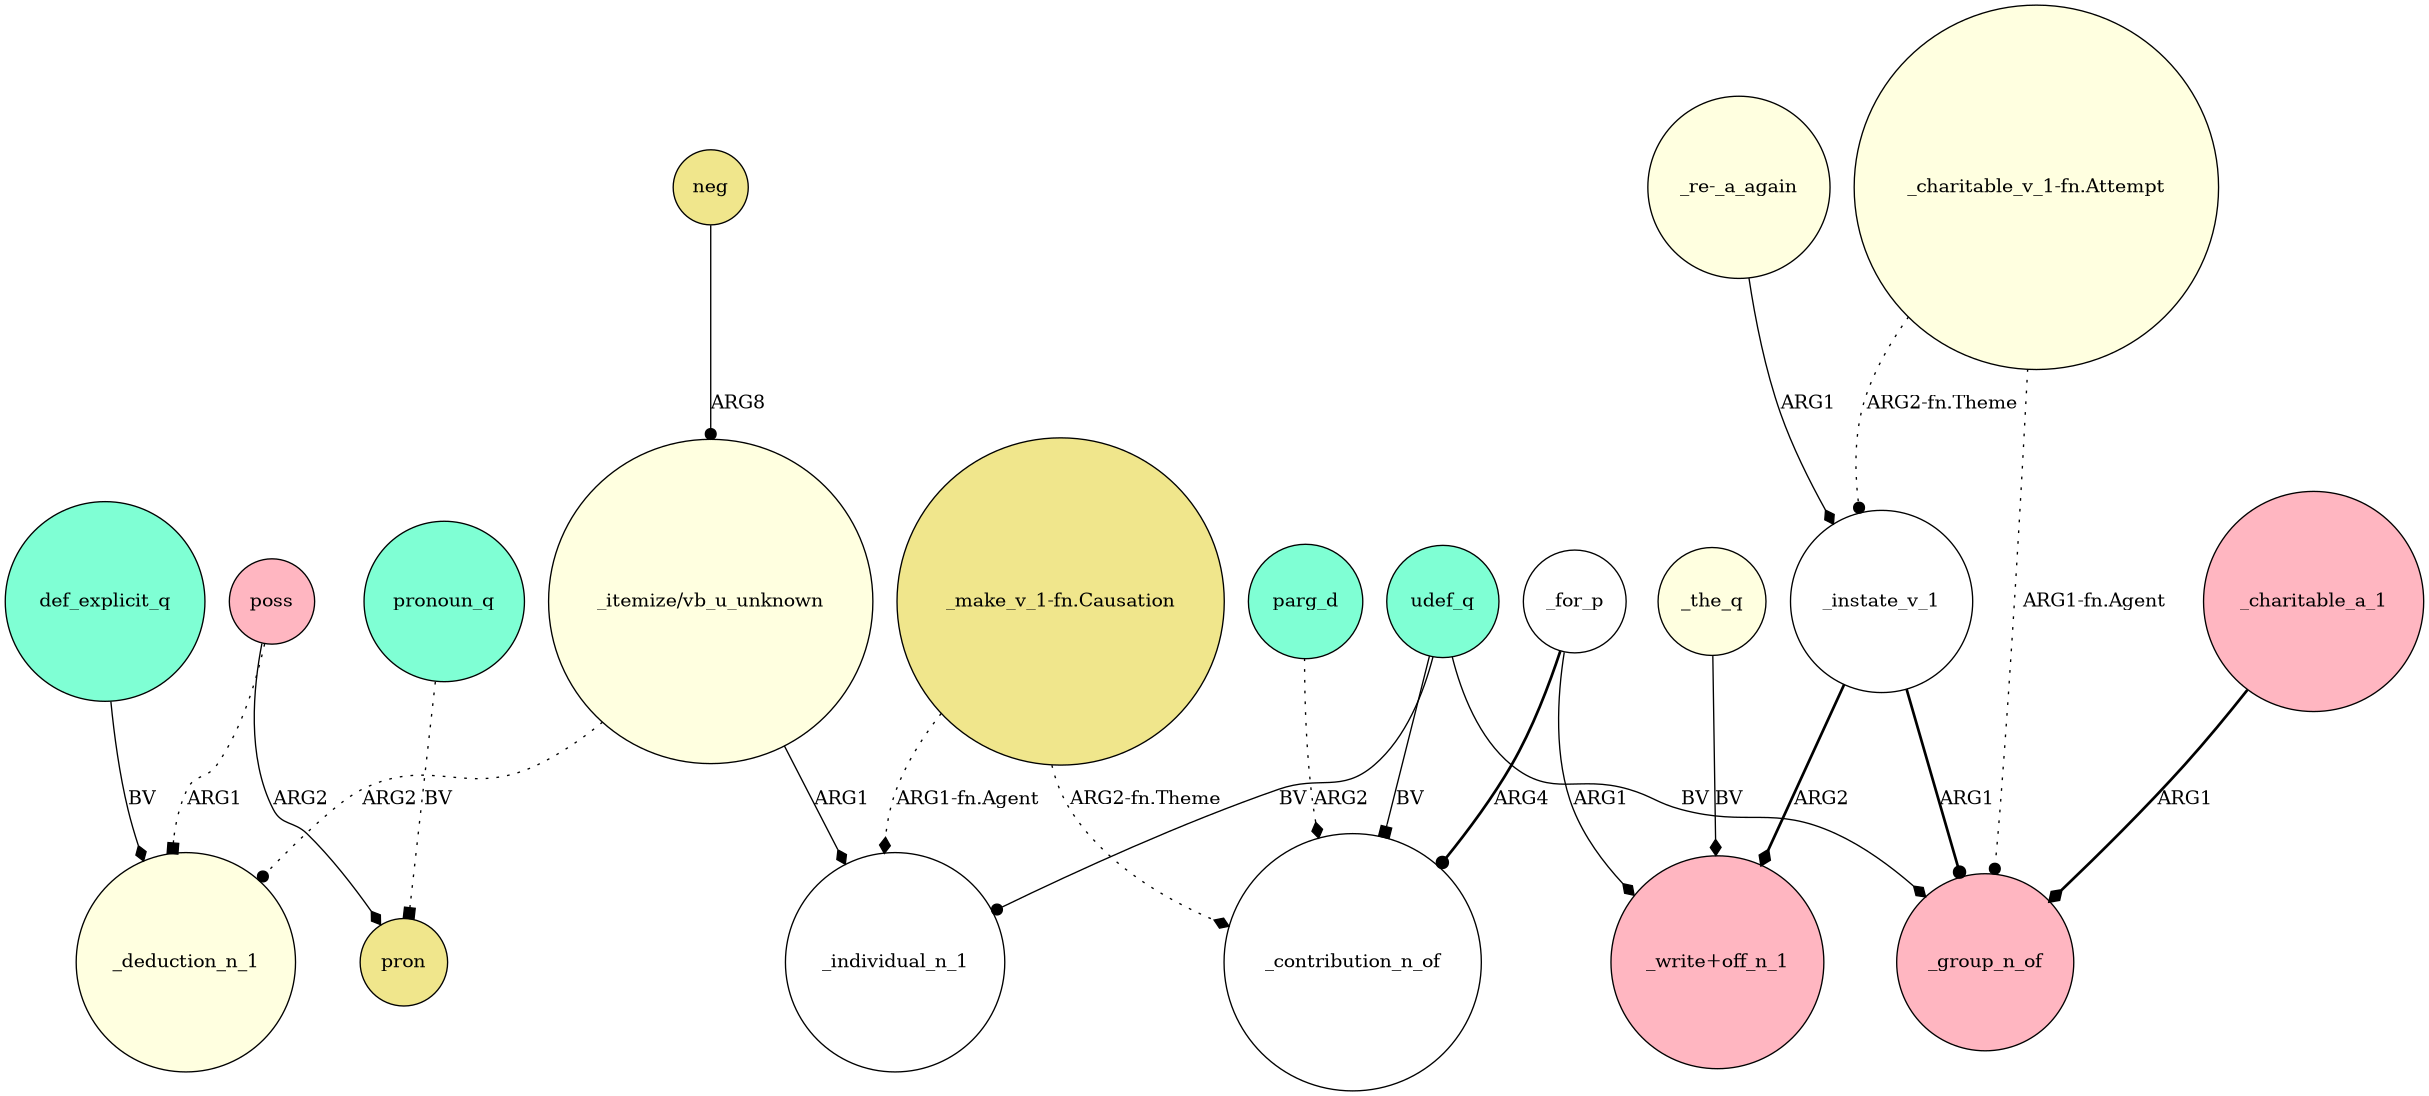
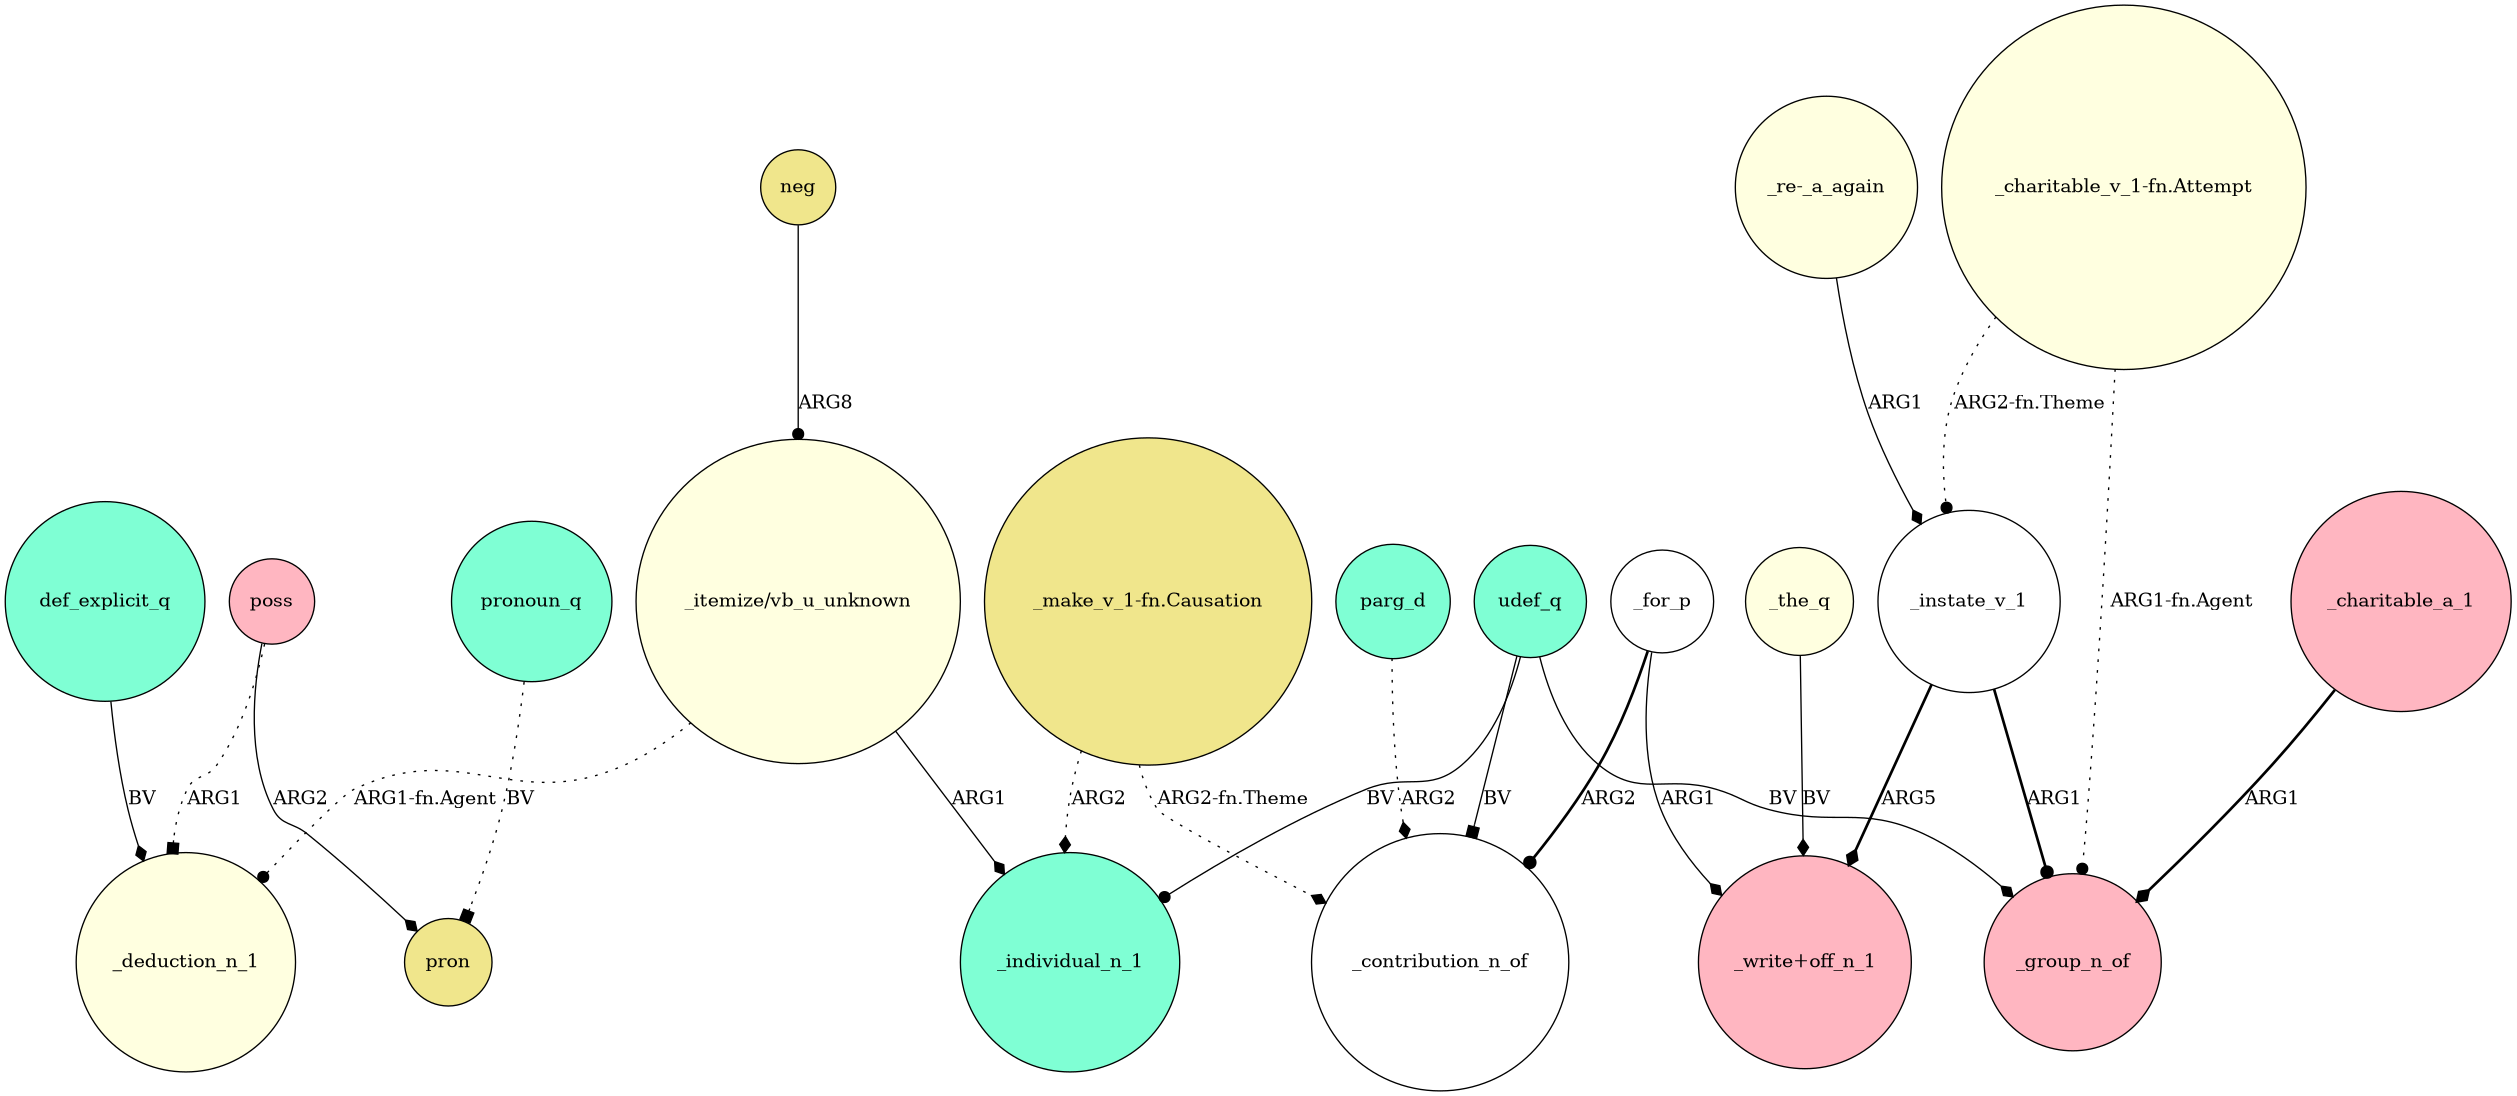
(390, 799) -> (425, 799)
(968, 799) -> (1099, 799)
(1522, 799) -> (1609, 799)
(1822, 799) -> (1909, 799)
(895, 962) -> (1070, 962)
